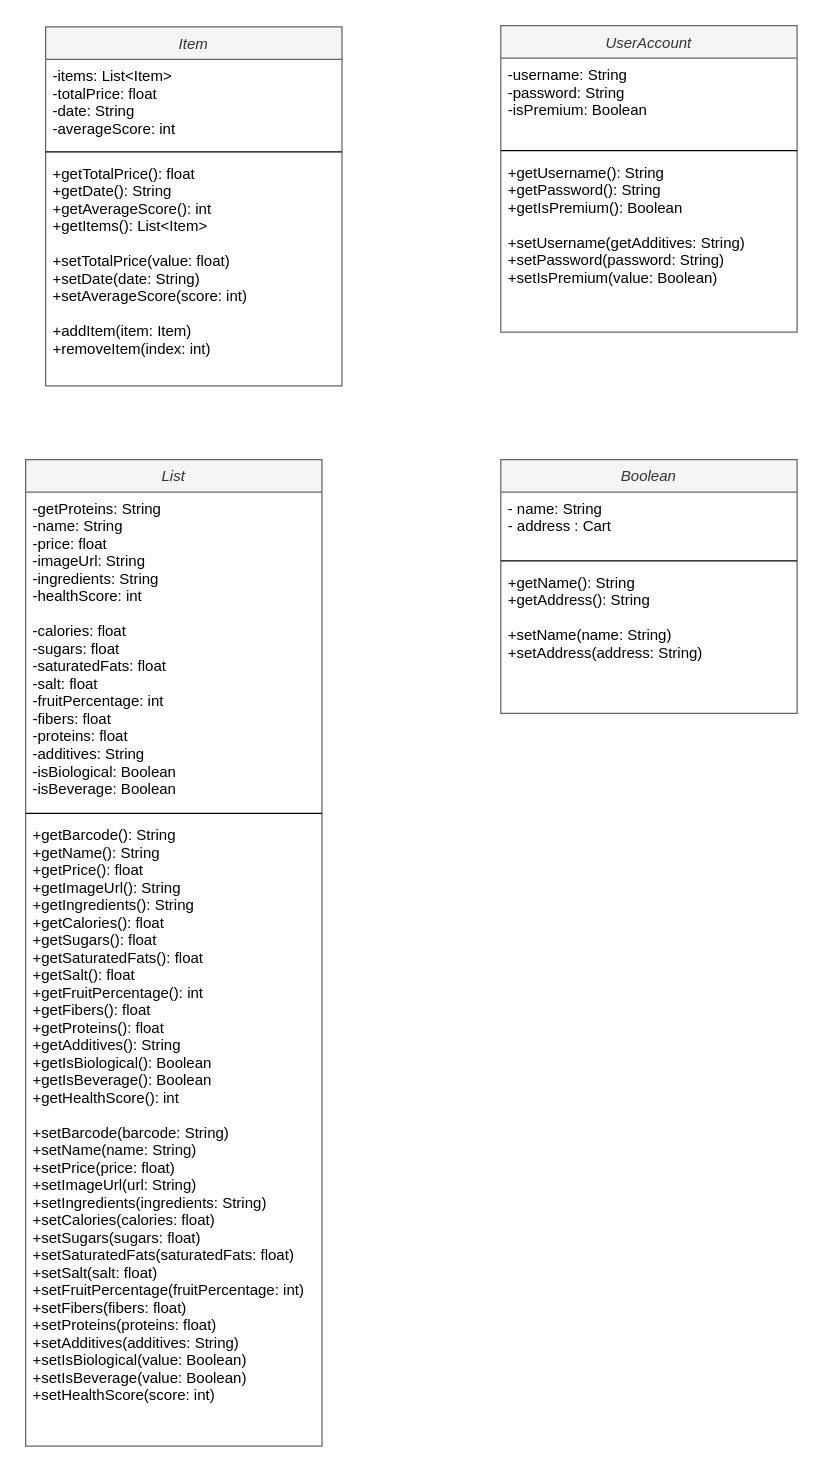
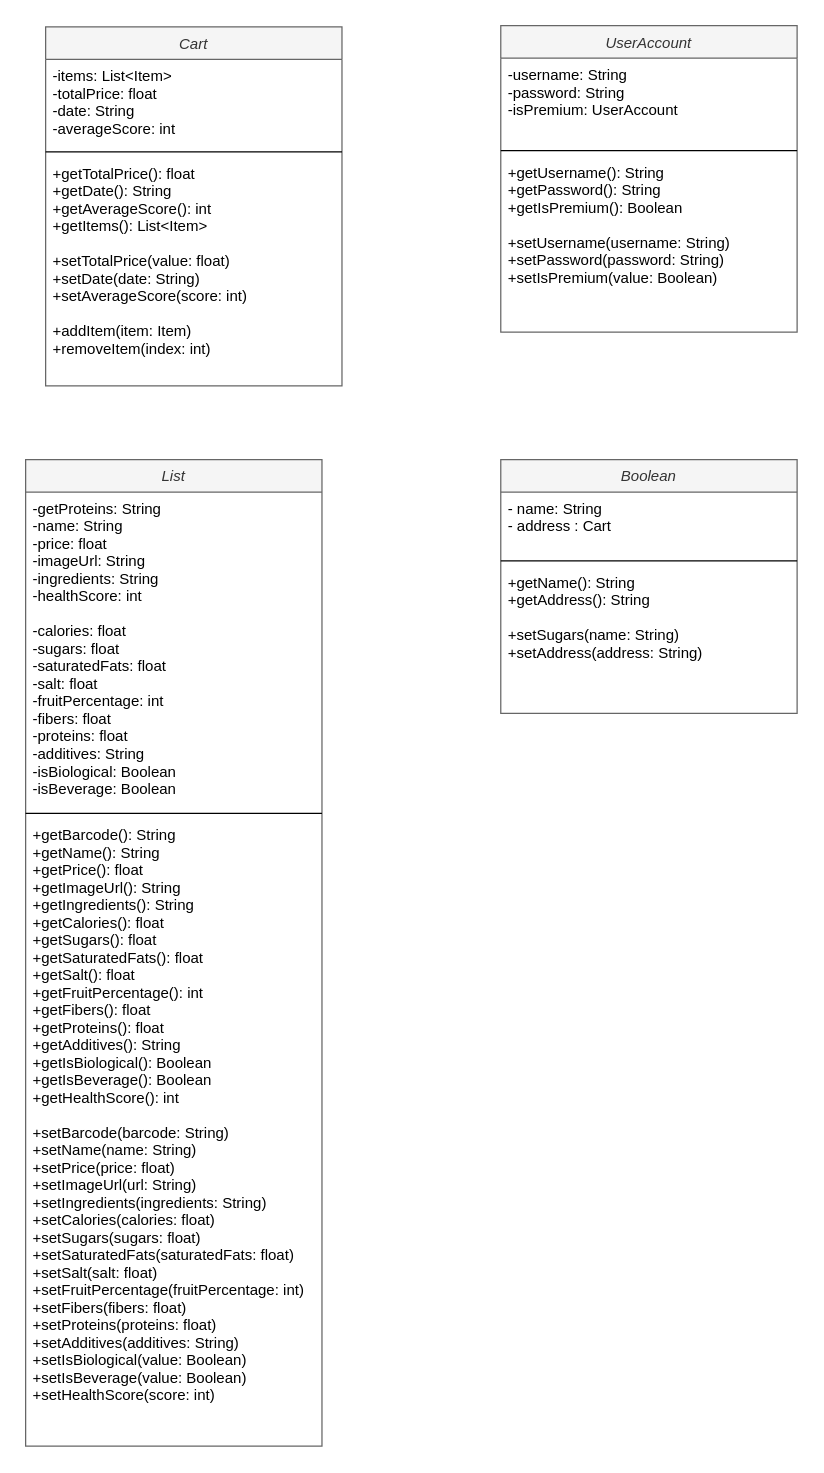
(193, 44) -> (193, 44)
(573, 75) -> (573, 75)
(594, 173) -> (594, 173)
(577, 583) -> (577, 583)
